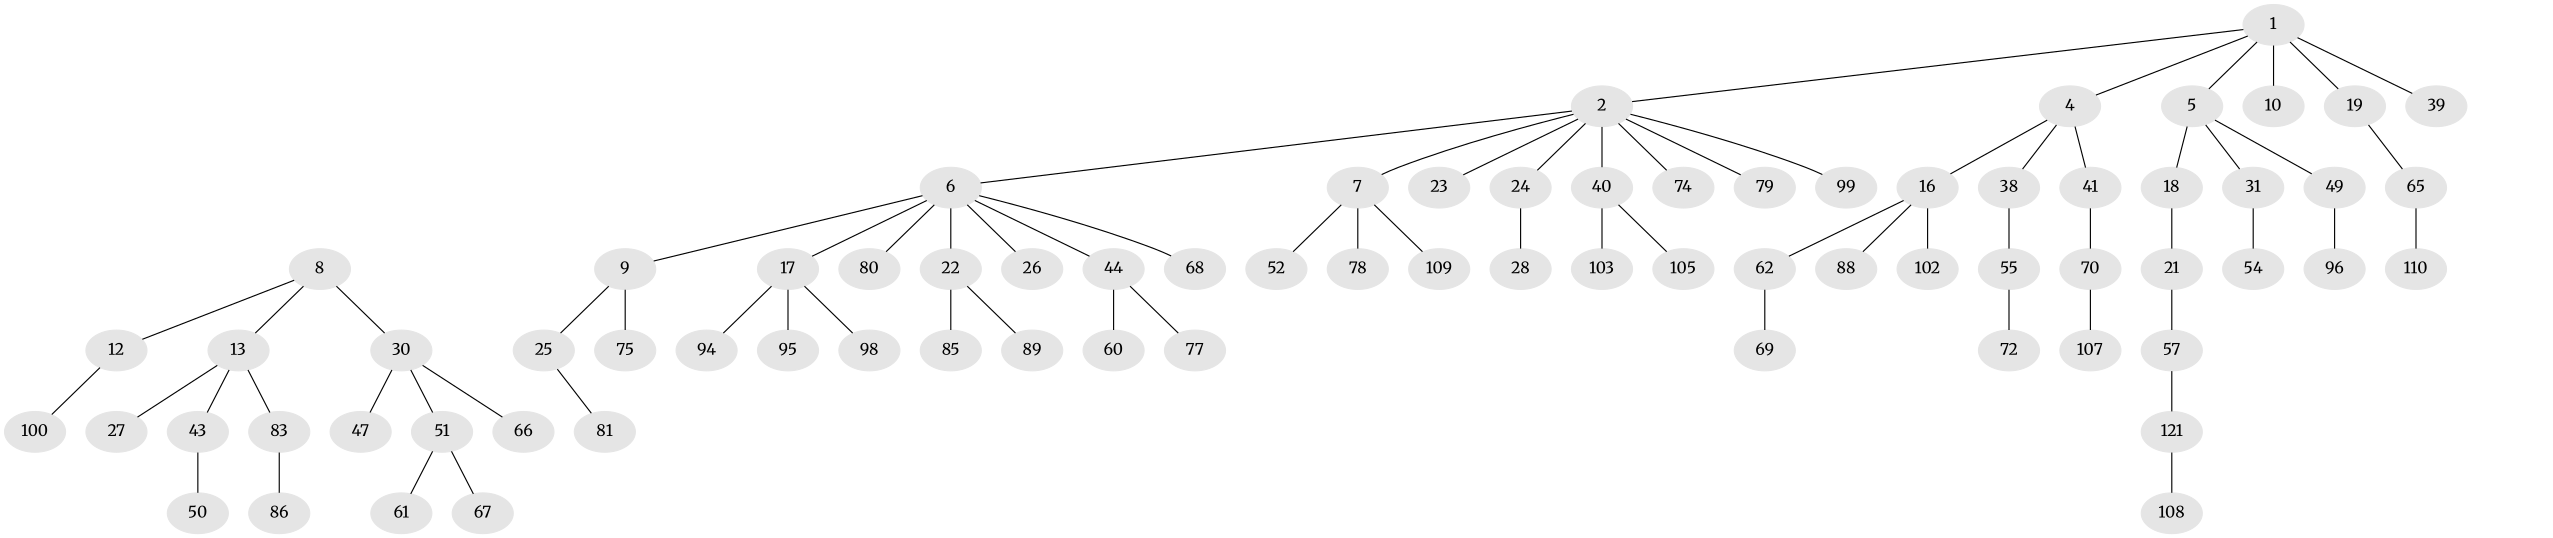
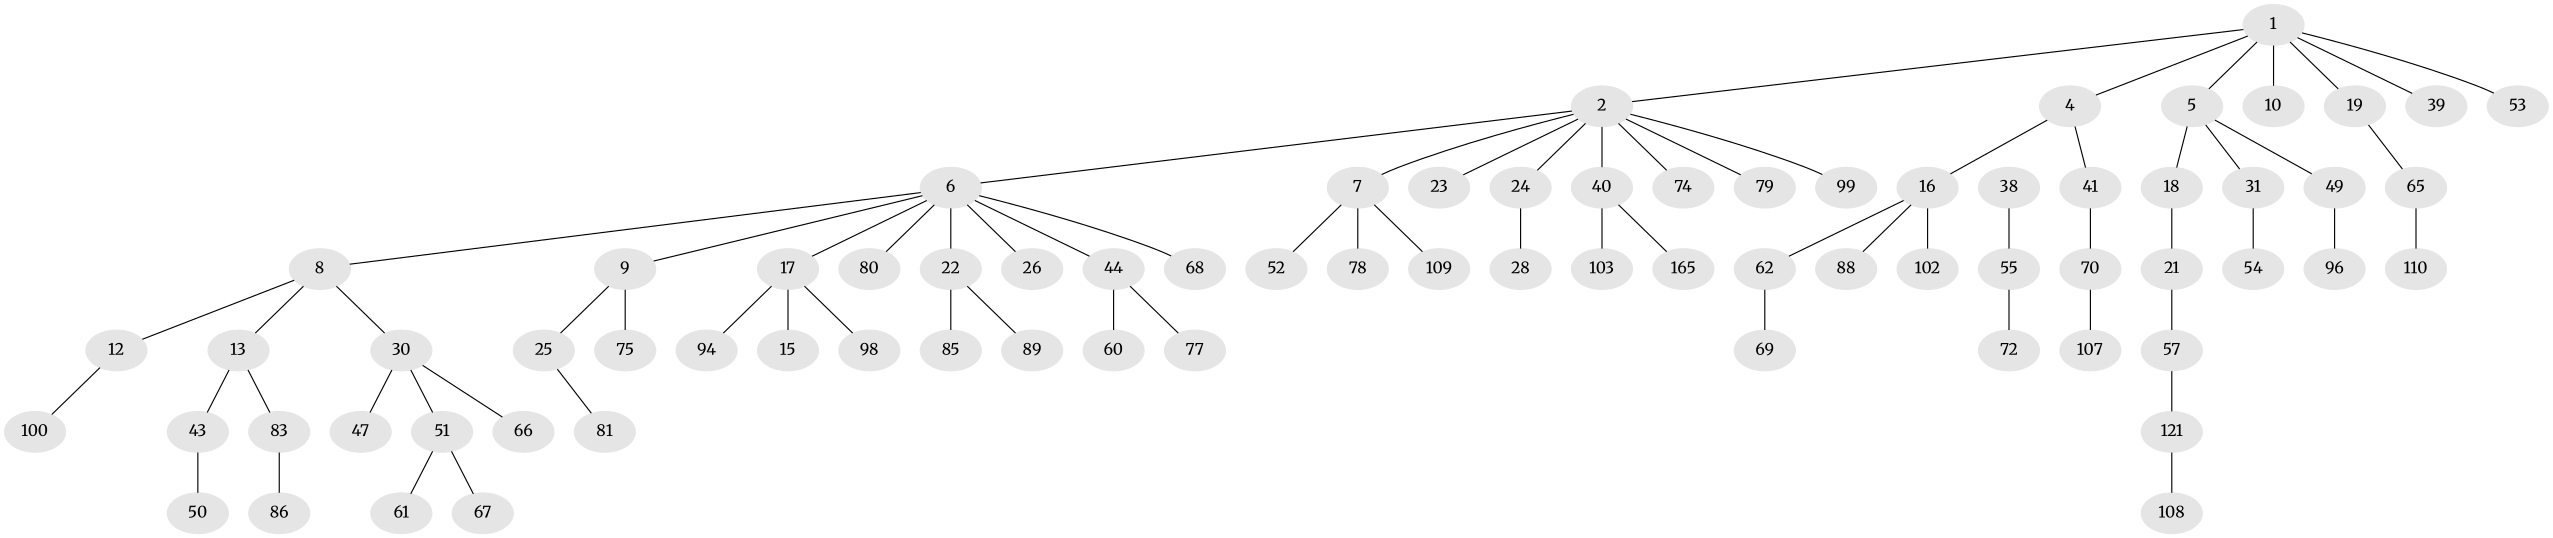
none -> (2518, 106)
(2040, 147) -> none
none -> (635, 228)
(1683, 269) -> (1683, 269)
(788, 350) -> (788, 350)
(116, 432) -> none
